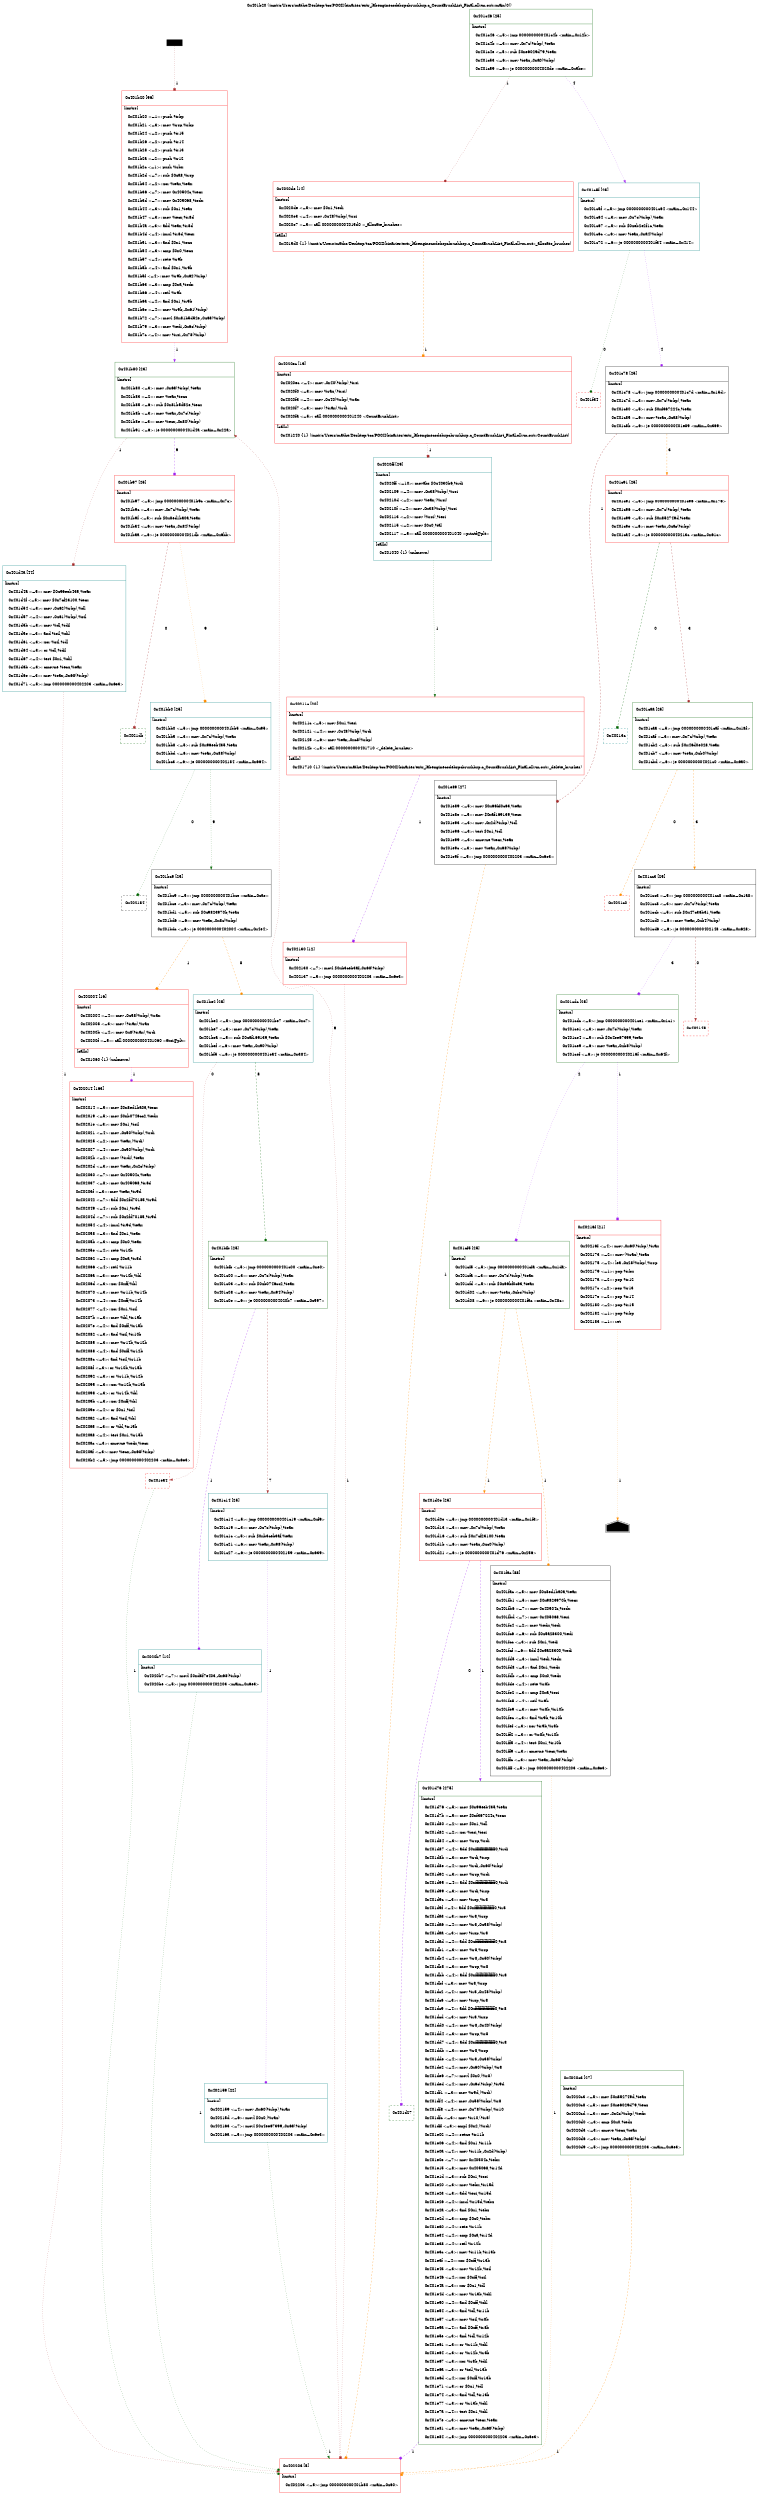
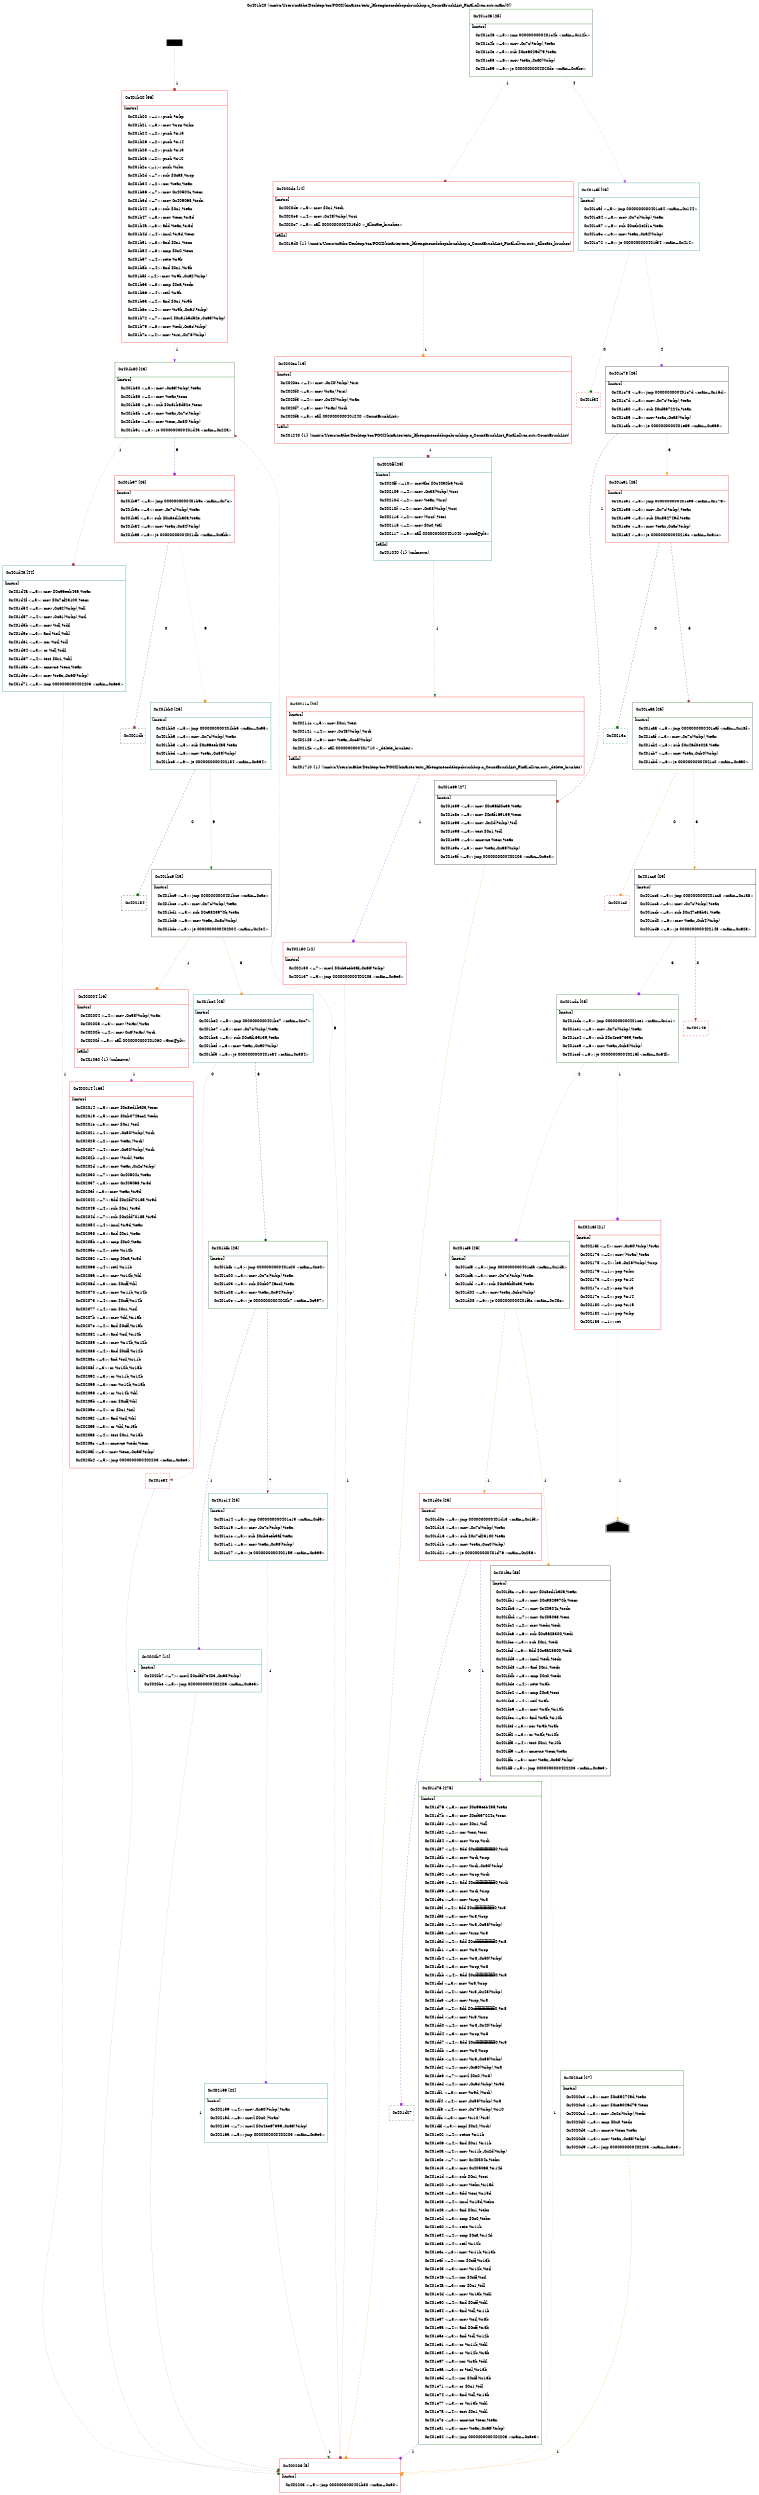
(166, 831) -> (166, 831)
